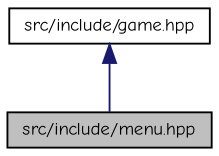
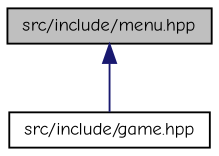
(110, 88) -> (110, 88)
